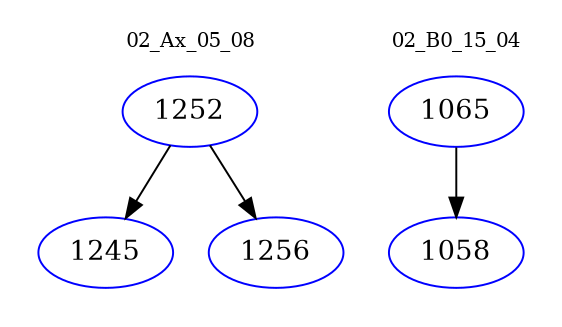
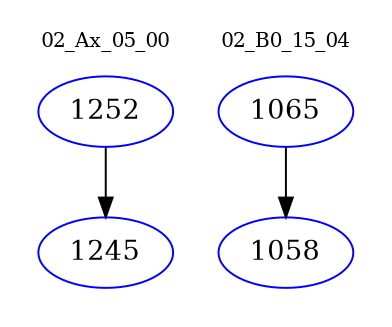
(191, 42) -> (106, 42)
(276, 253) -> none
